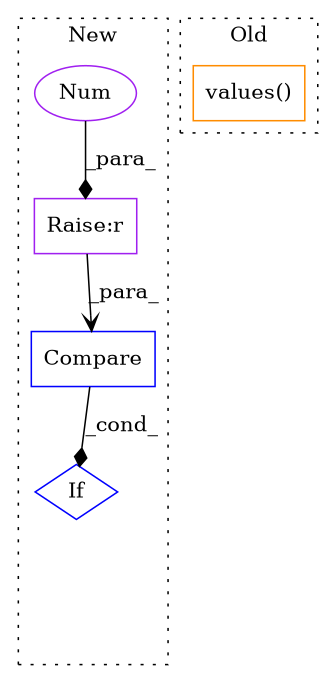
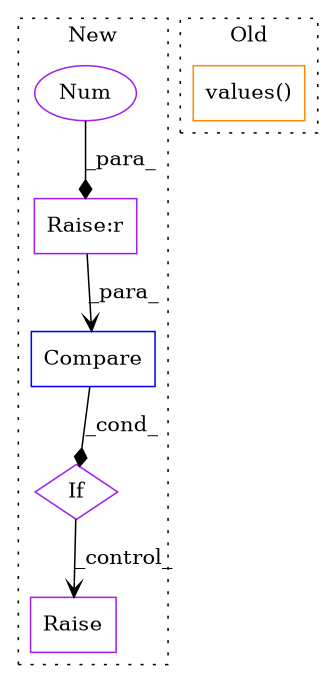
(76, 492) -> (76, 492)
none -> (73, 625)
